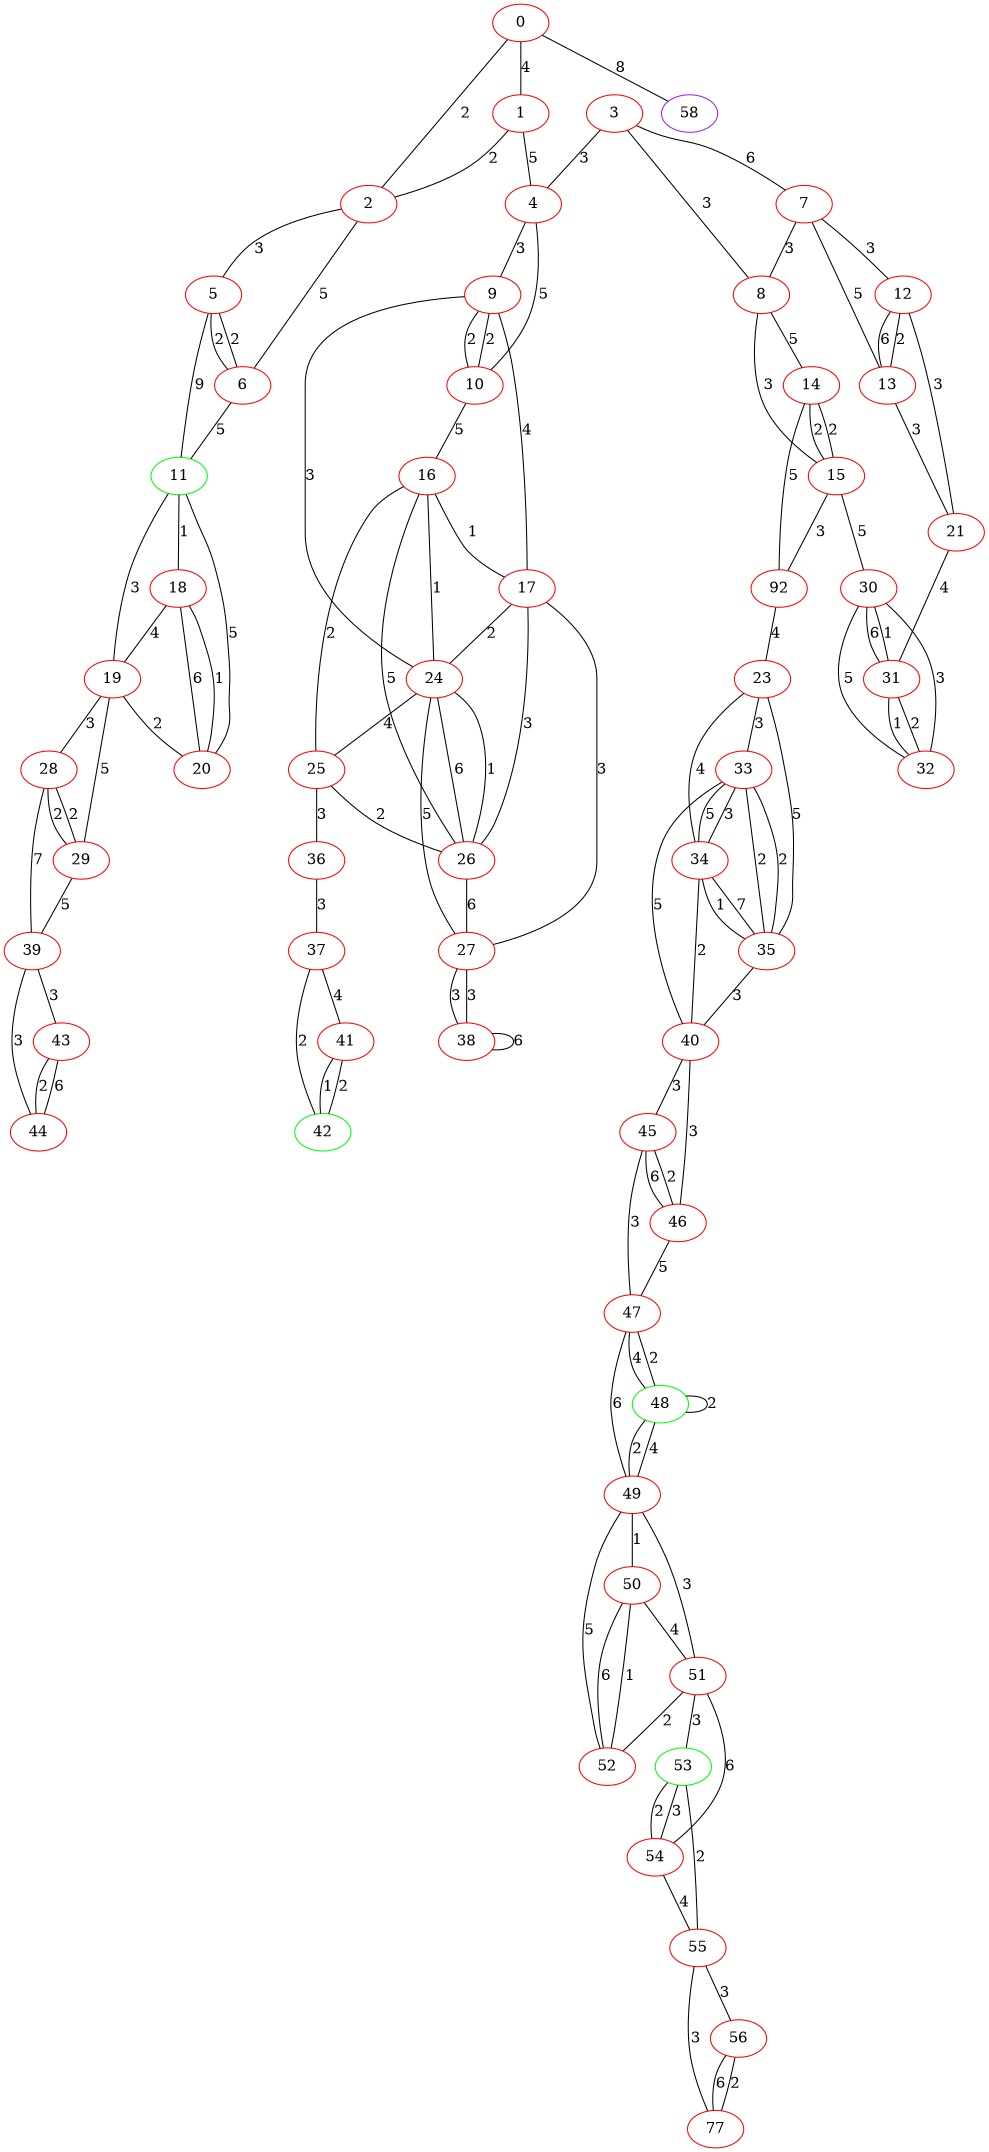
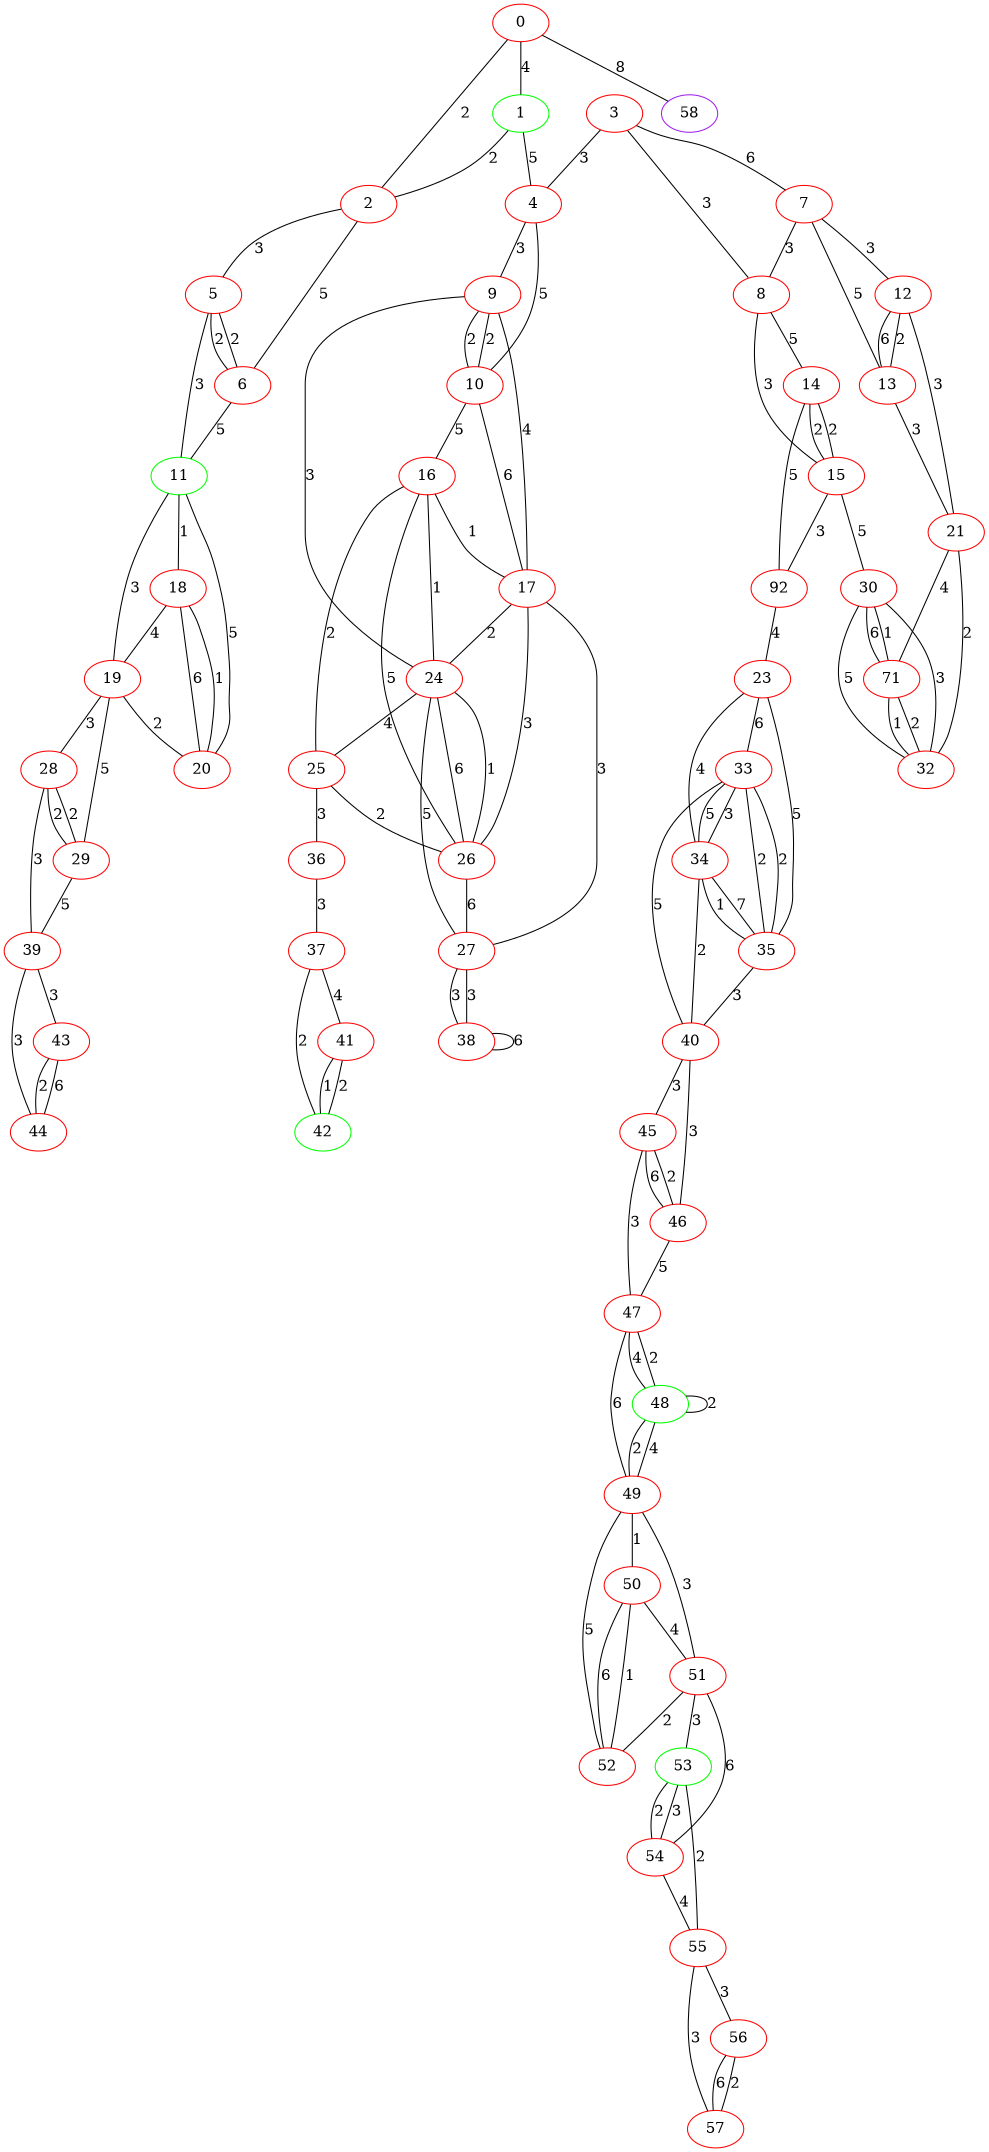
(521, 114) -> (521, 114)
(200, 385) -> (200, 385)
none -> (501, 487)
none -> (962, 654)
(892, 679) -> (892, 679)
(759, 724) -> (759, 724)
(39, 860) -> (39, 860)
(716, 2129) -> (716, 2129)
